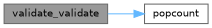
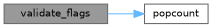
(56, 14) -> (56, 14)
